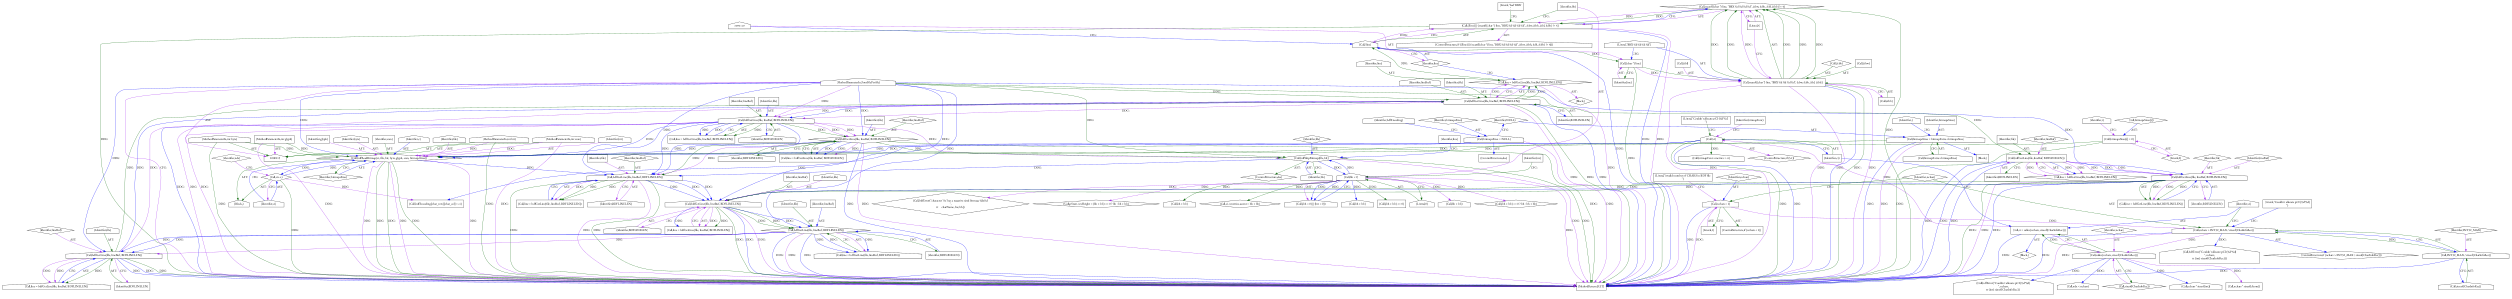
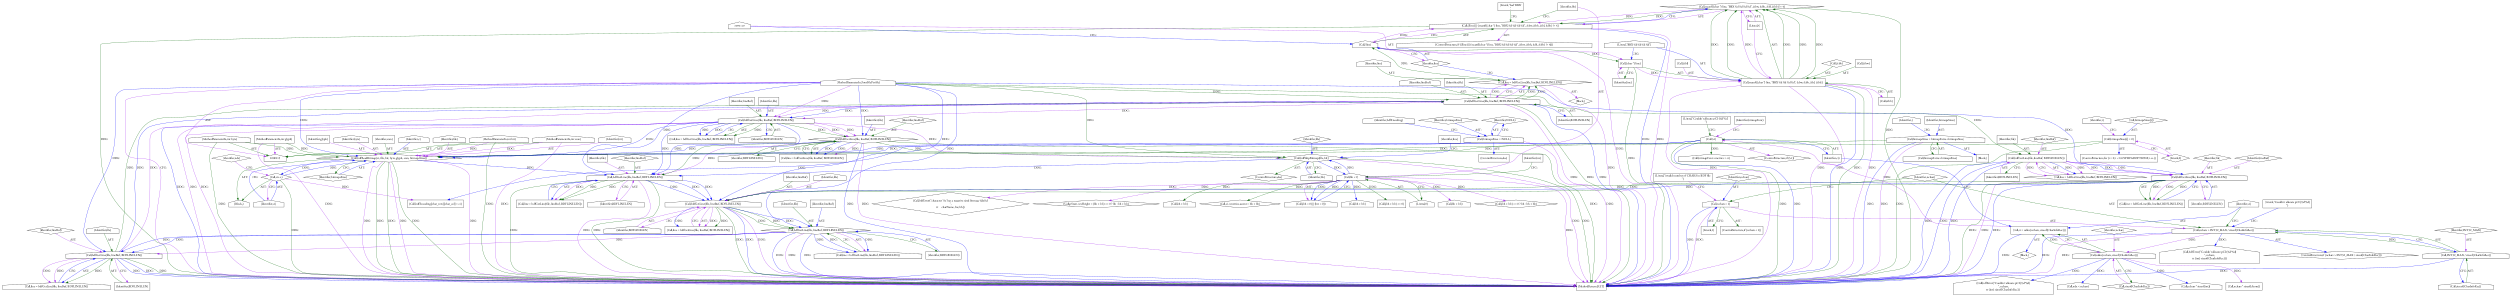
(1607, 94) -> (1607, 94)
(1711, 127) -> (1493, 127)
none -> (2119, 158)
(1709, 217) -> (1709, 217)
(2053, 221) -> (2053, 221)
